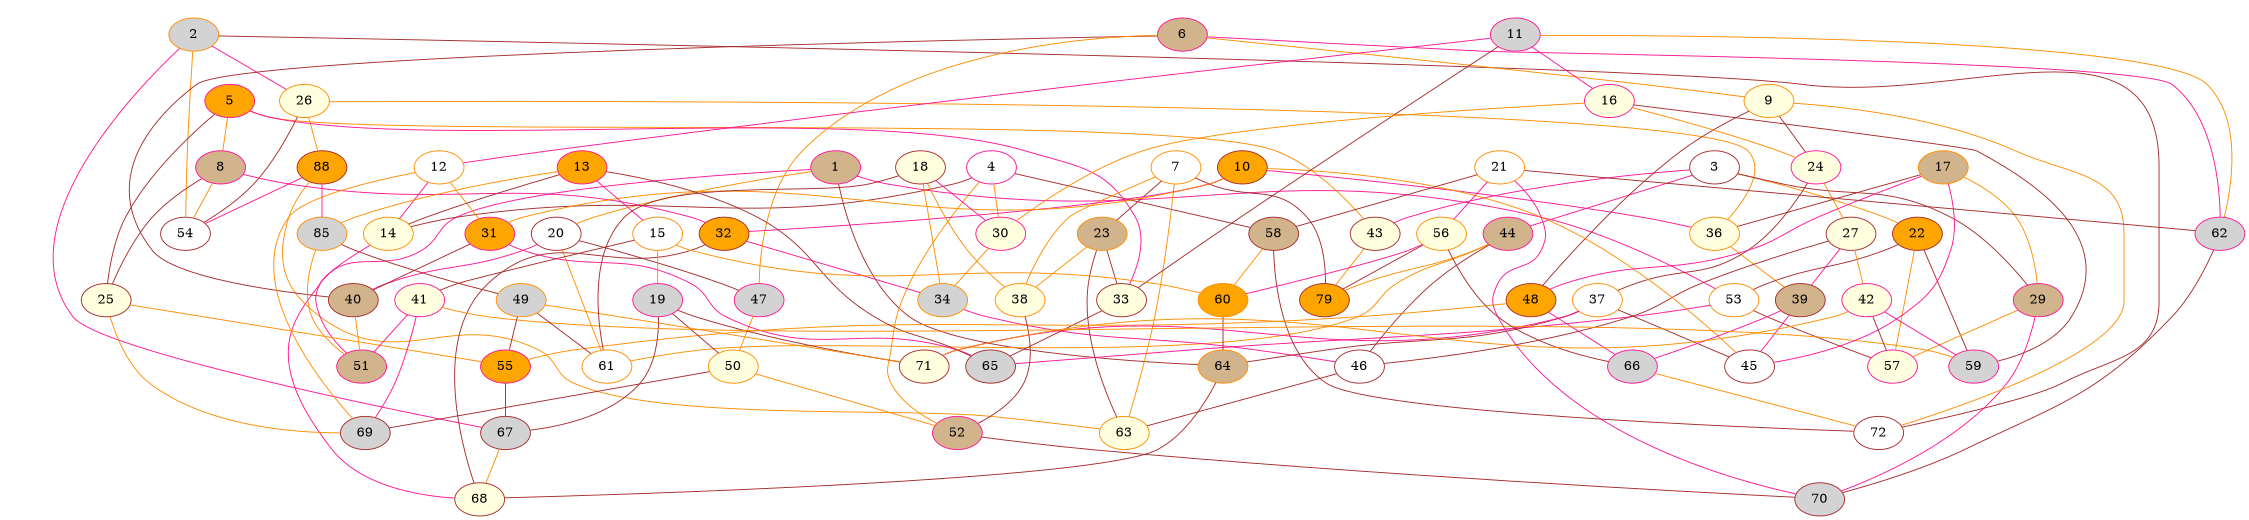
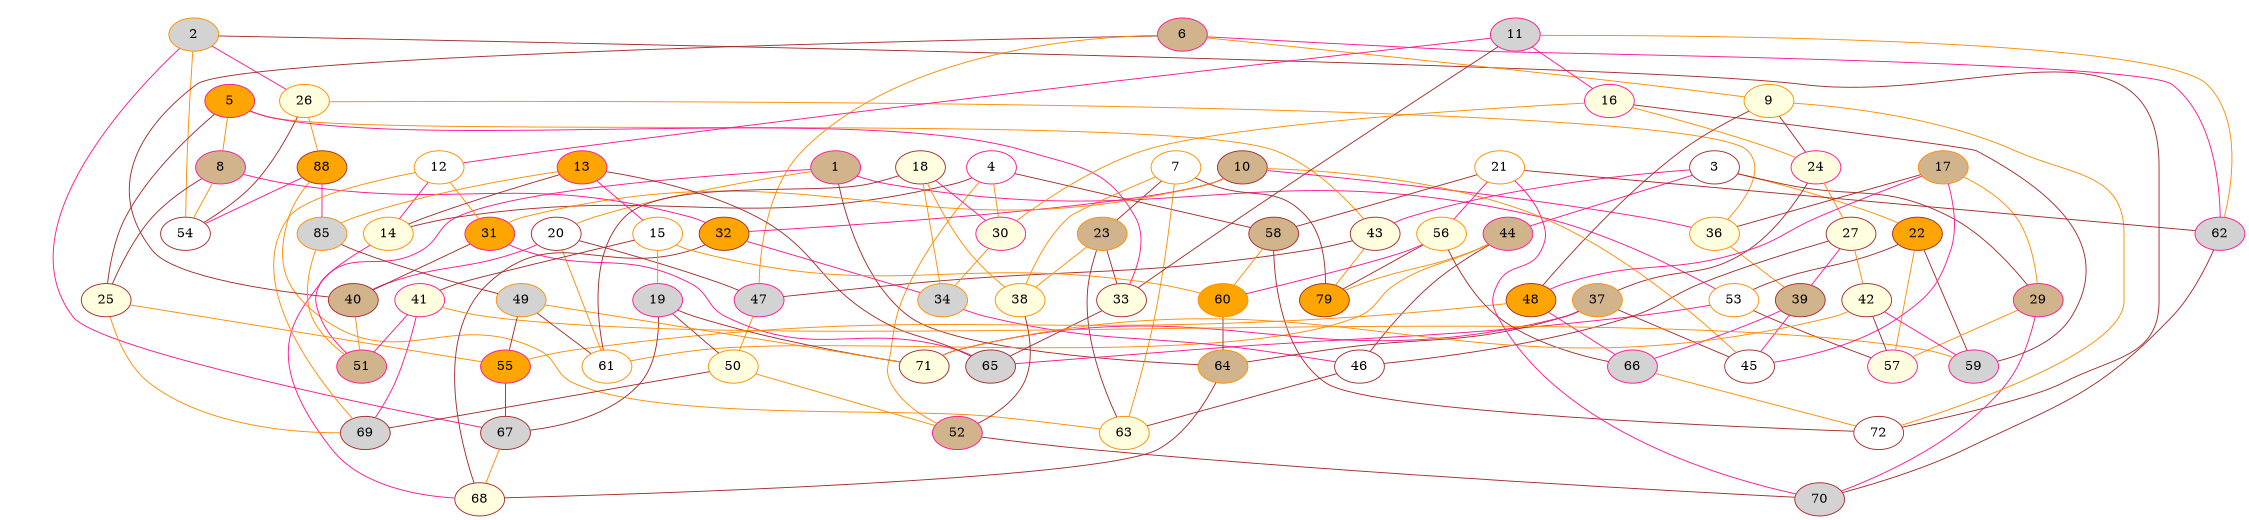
(1242, 167) -> (1242, 167)
none -> (1126, 270)
(1597, 300) -> (1597, 300)
(1867, 300) -> (1867, 300)
